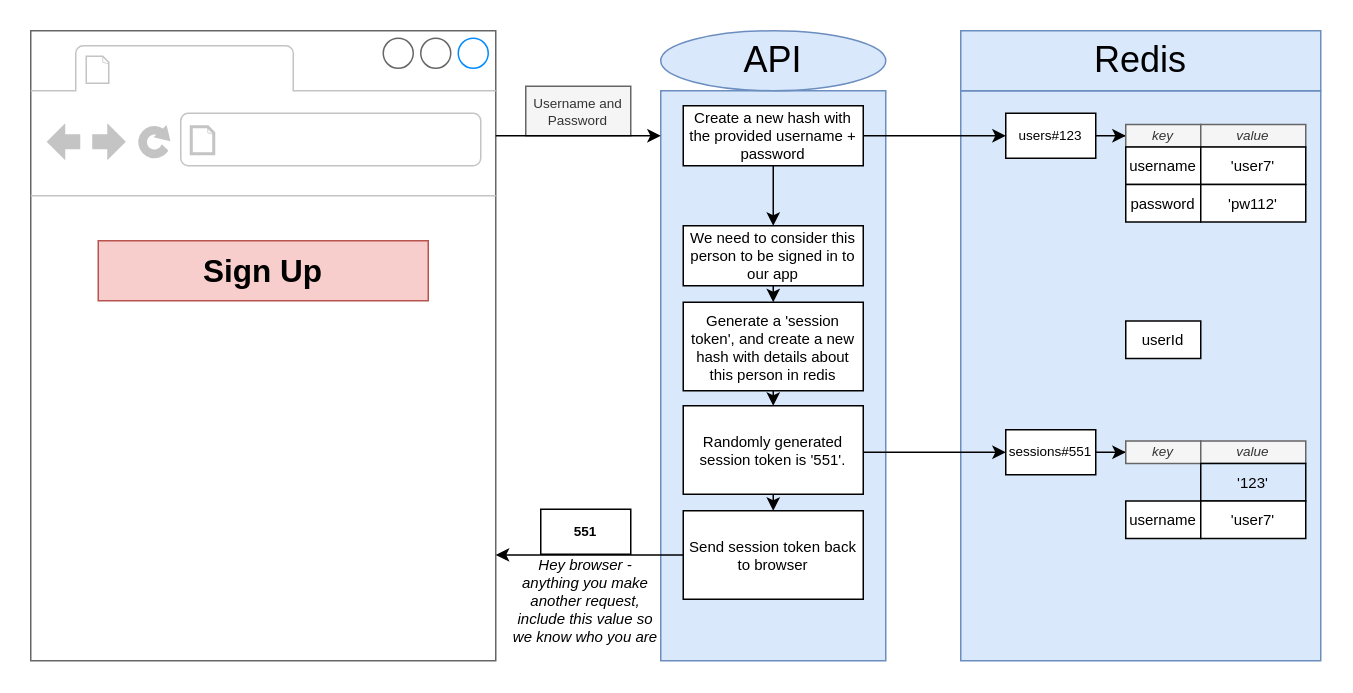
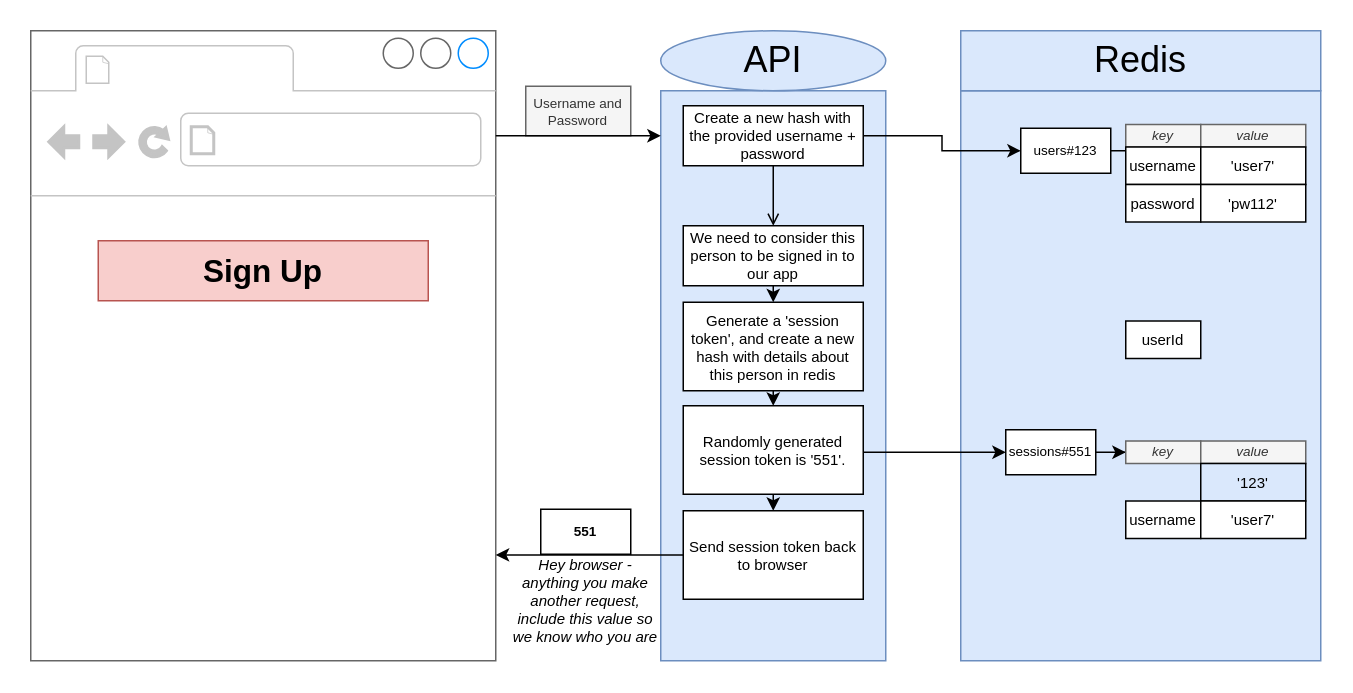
(1051, 136) -> (1066, 151)
(773, 214) -> (773, 216)
